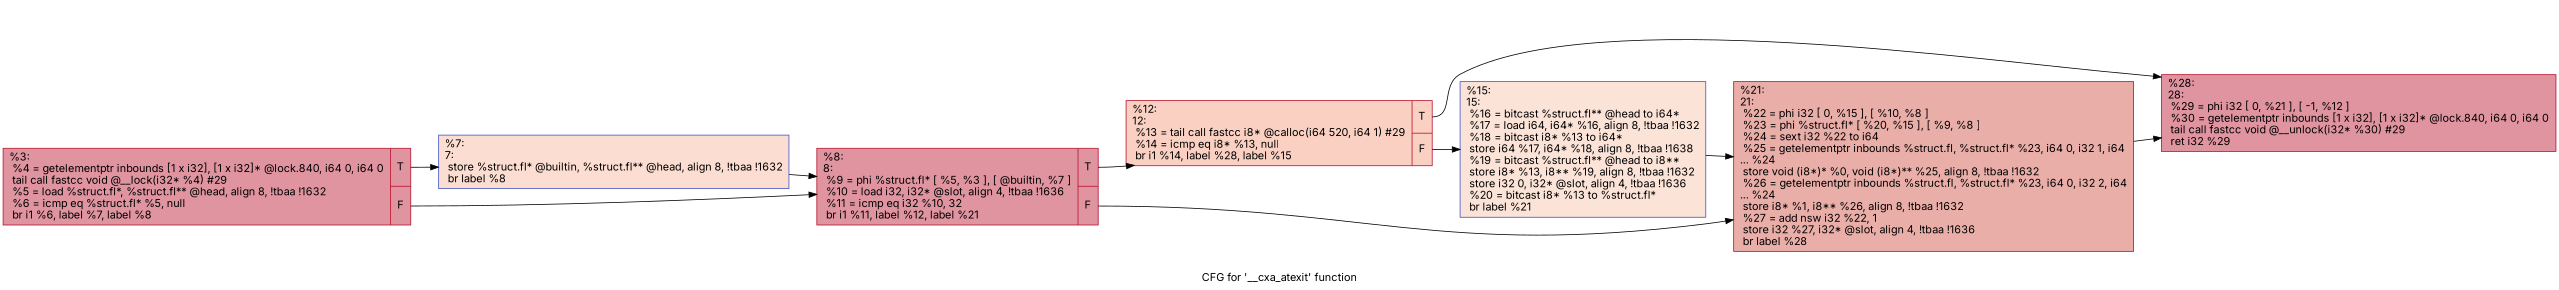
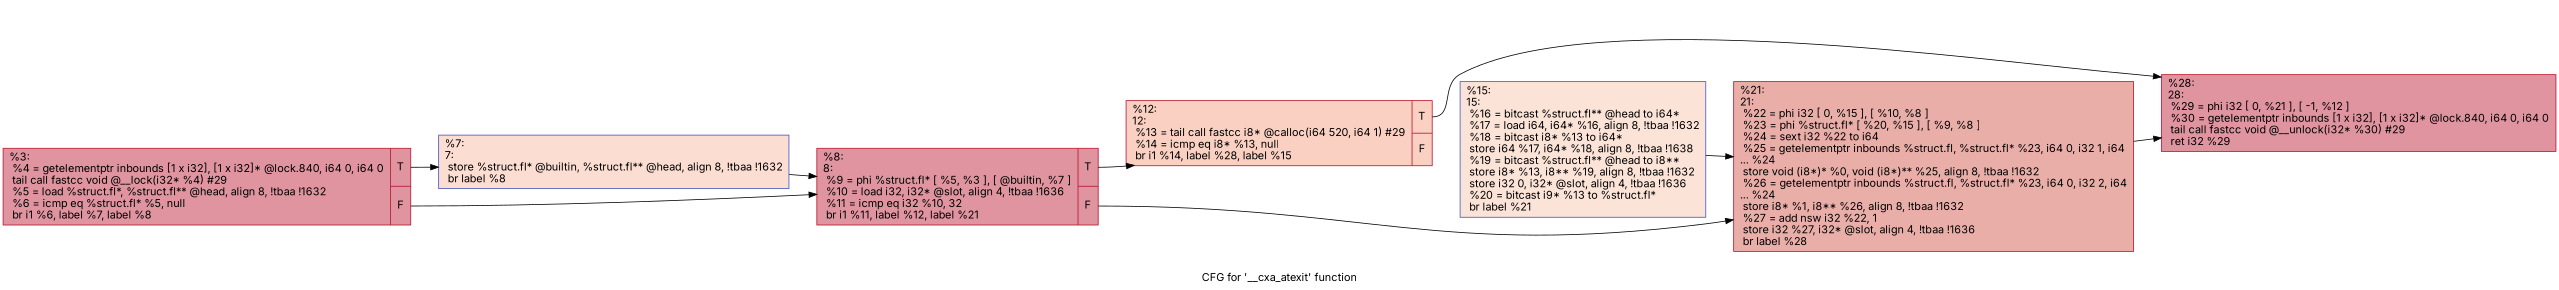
(1442, 149) -> none
(1561, 196) -> (1561, 196)
